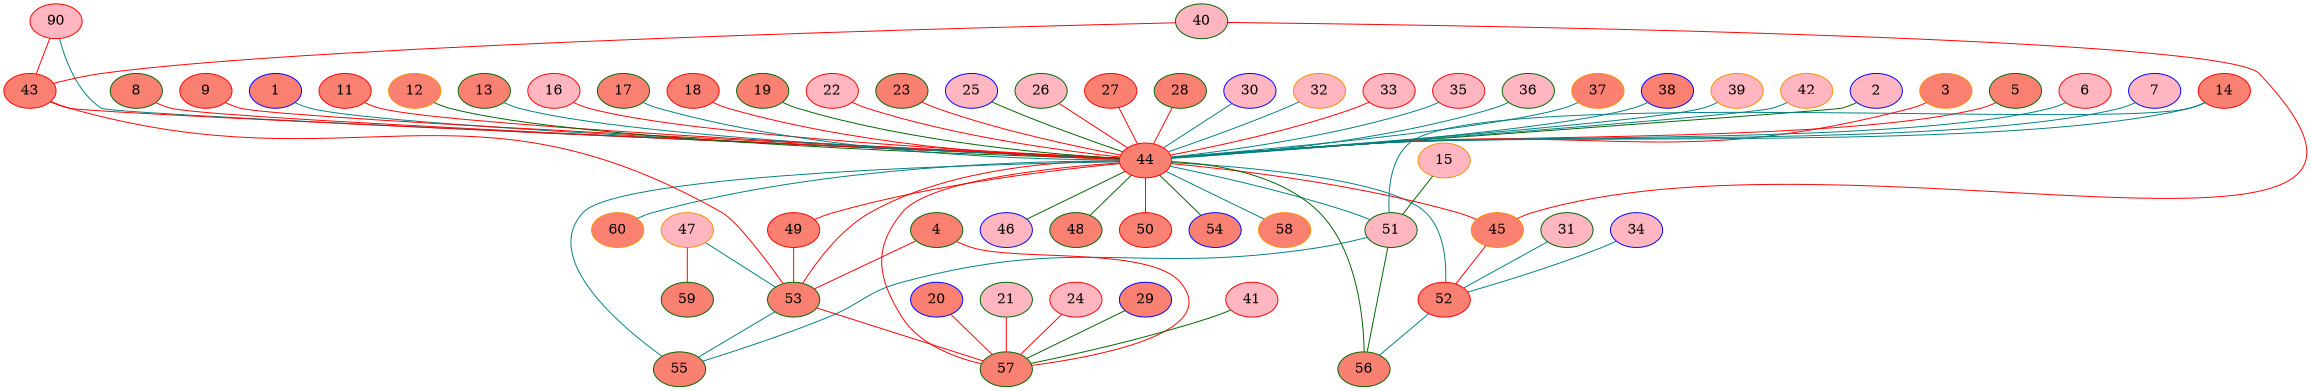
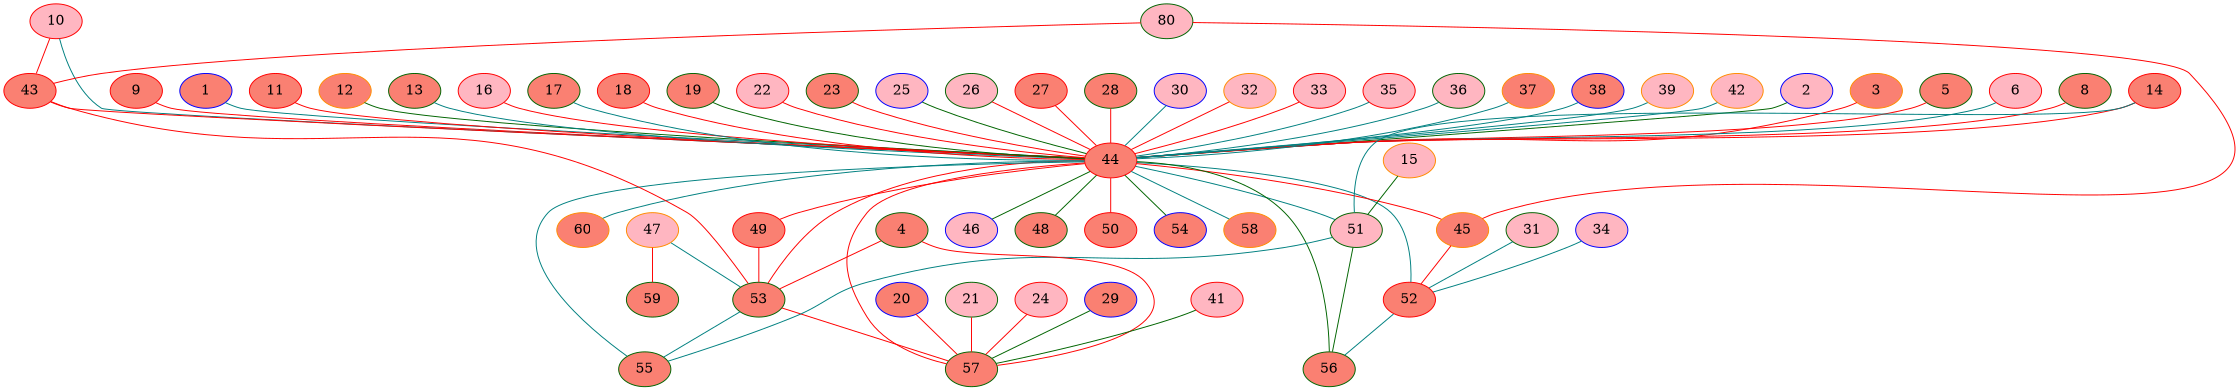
(56, 21) -> (56, 21)
(1202, 21) -> (1167, 21)
(2155, 91) -> none
(1234, 128) -> (1180, 126)
(1689, 139) -> (1637, 138)
